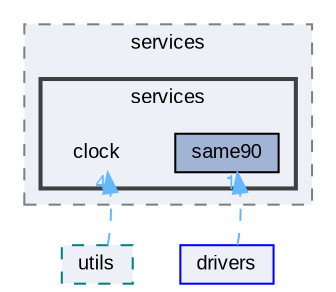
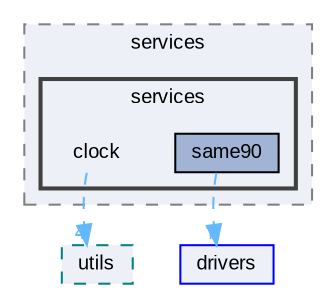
(111, 219) -> (84, 199)
(240, 219) -> (214, 199)
